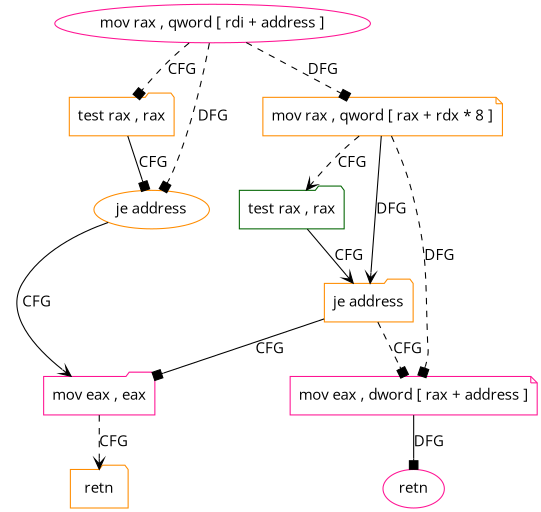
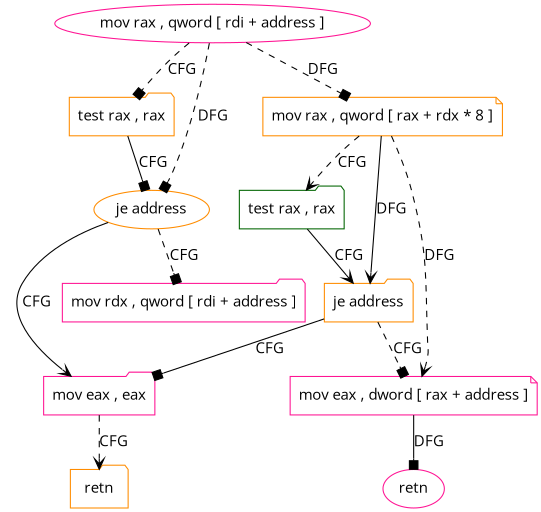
(423, 249) -> (423, 249)
none -> (184, 303)
